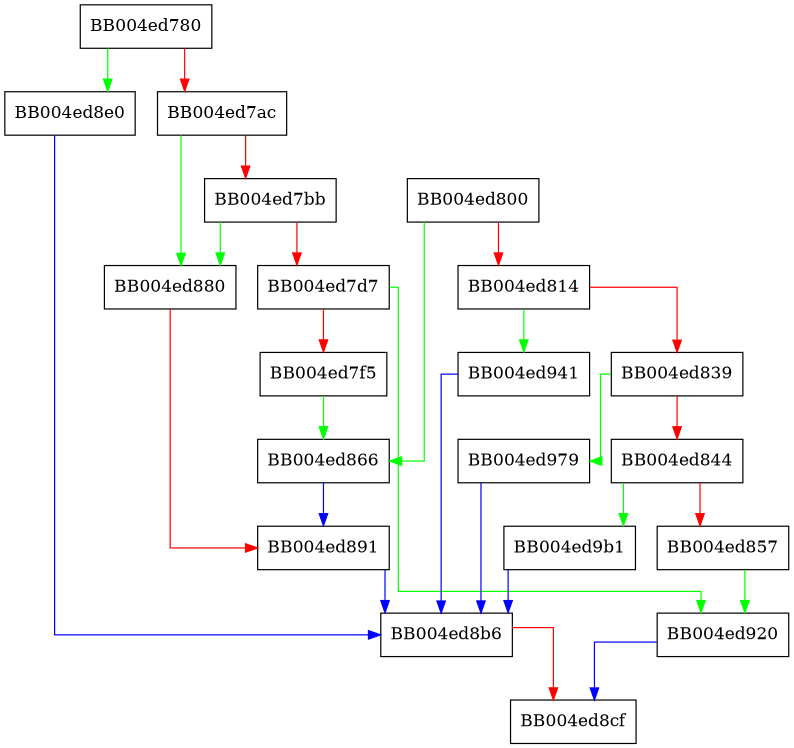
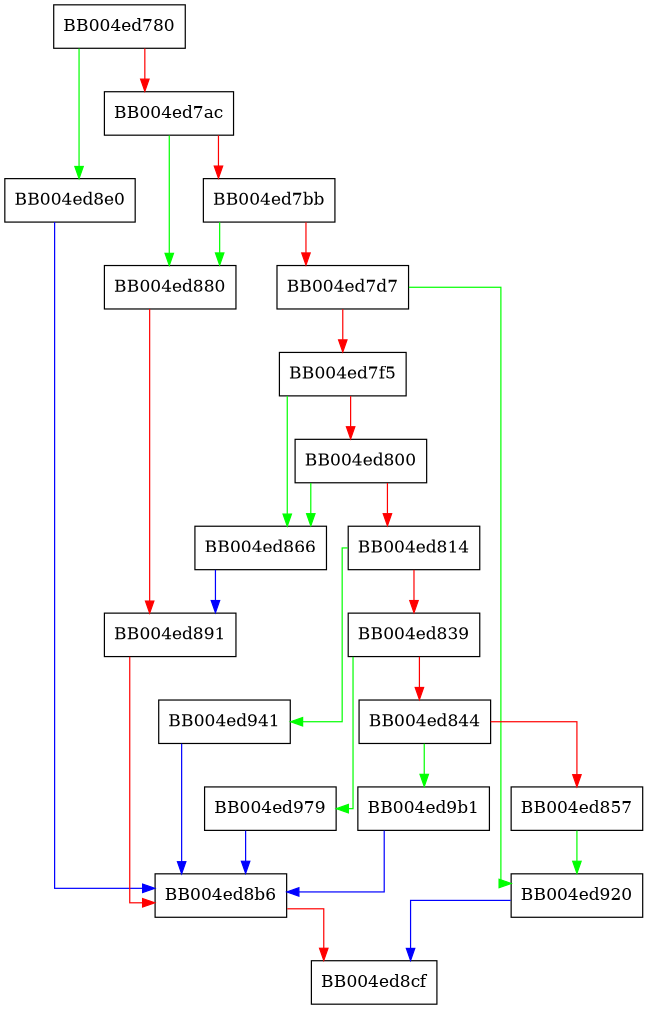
none -> (351, 411)
(385, 585) -> (130, 786)
